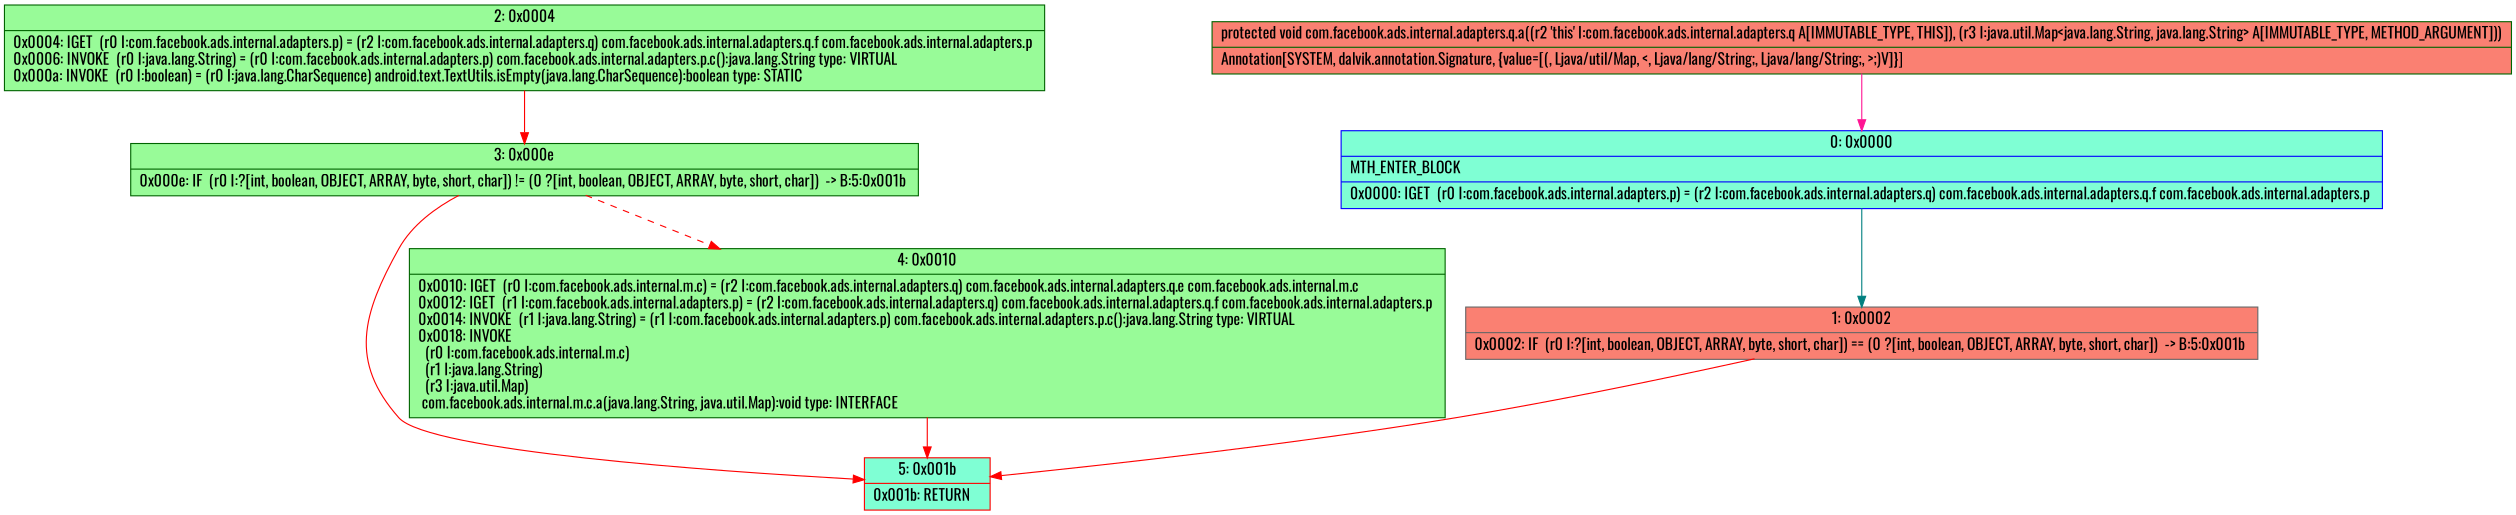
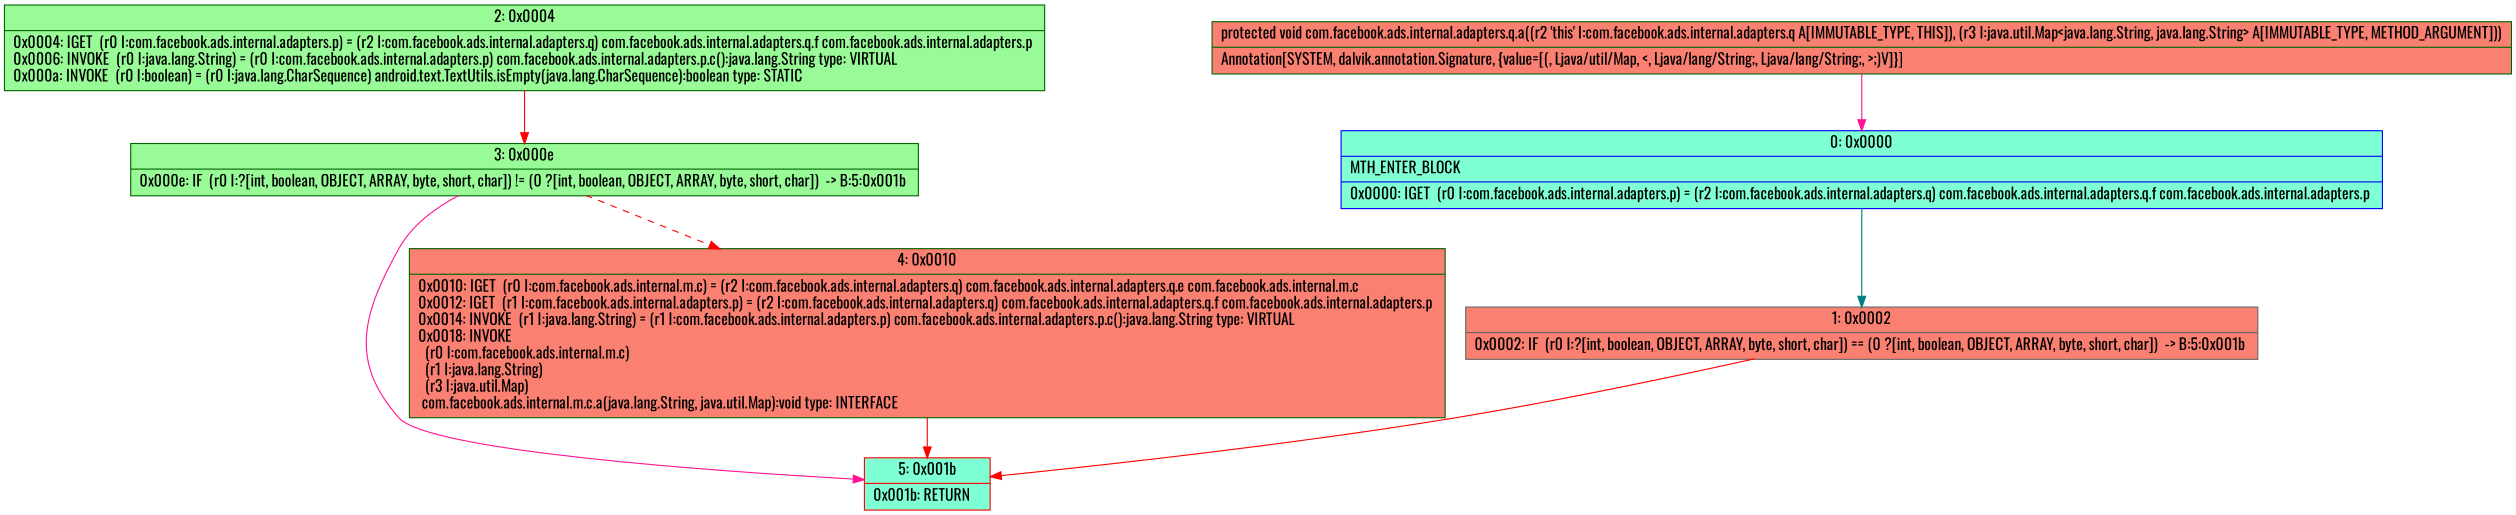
(927, 333) -> (927, 333)
(492, 445) -> (492, 445)
